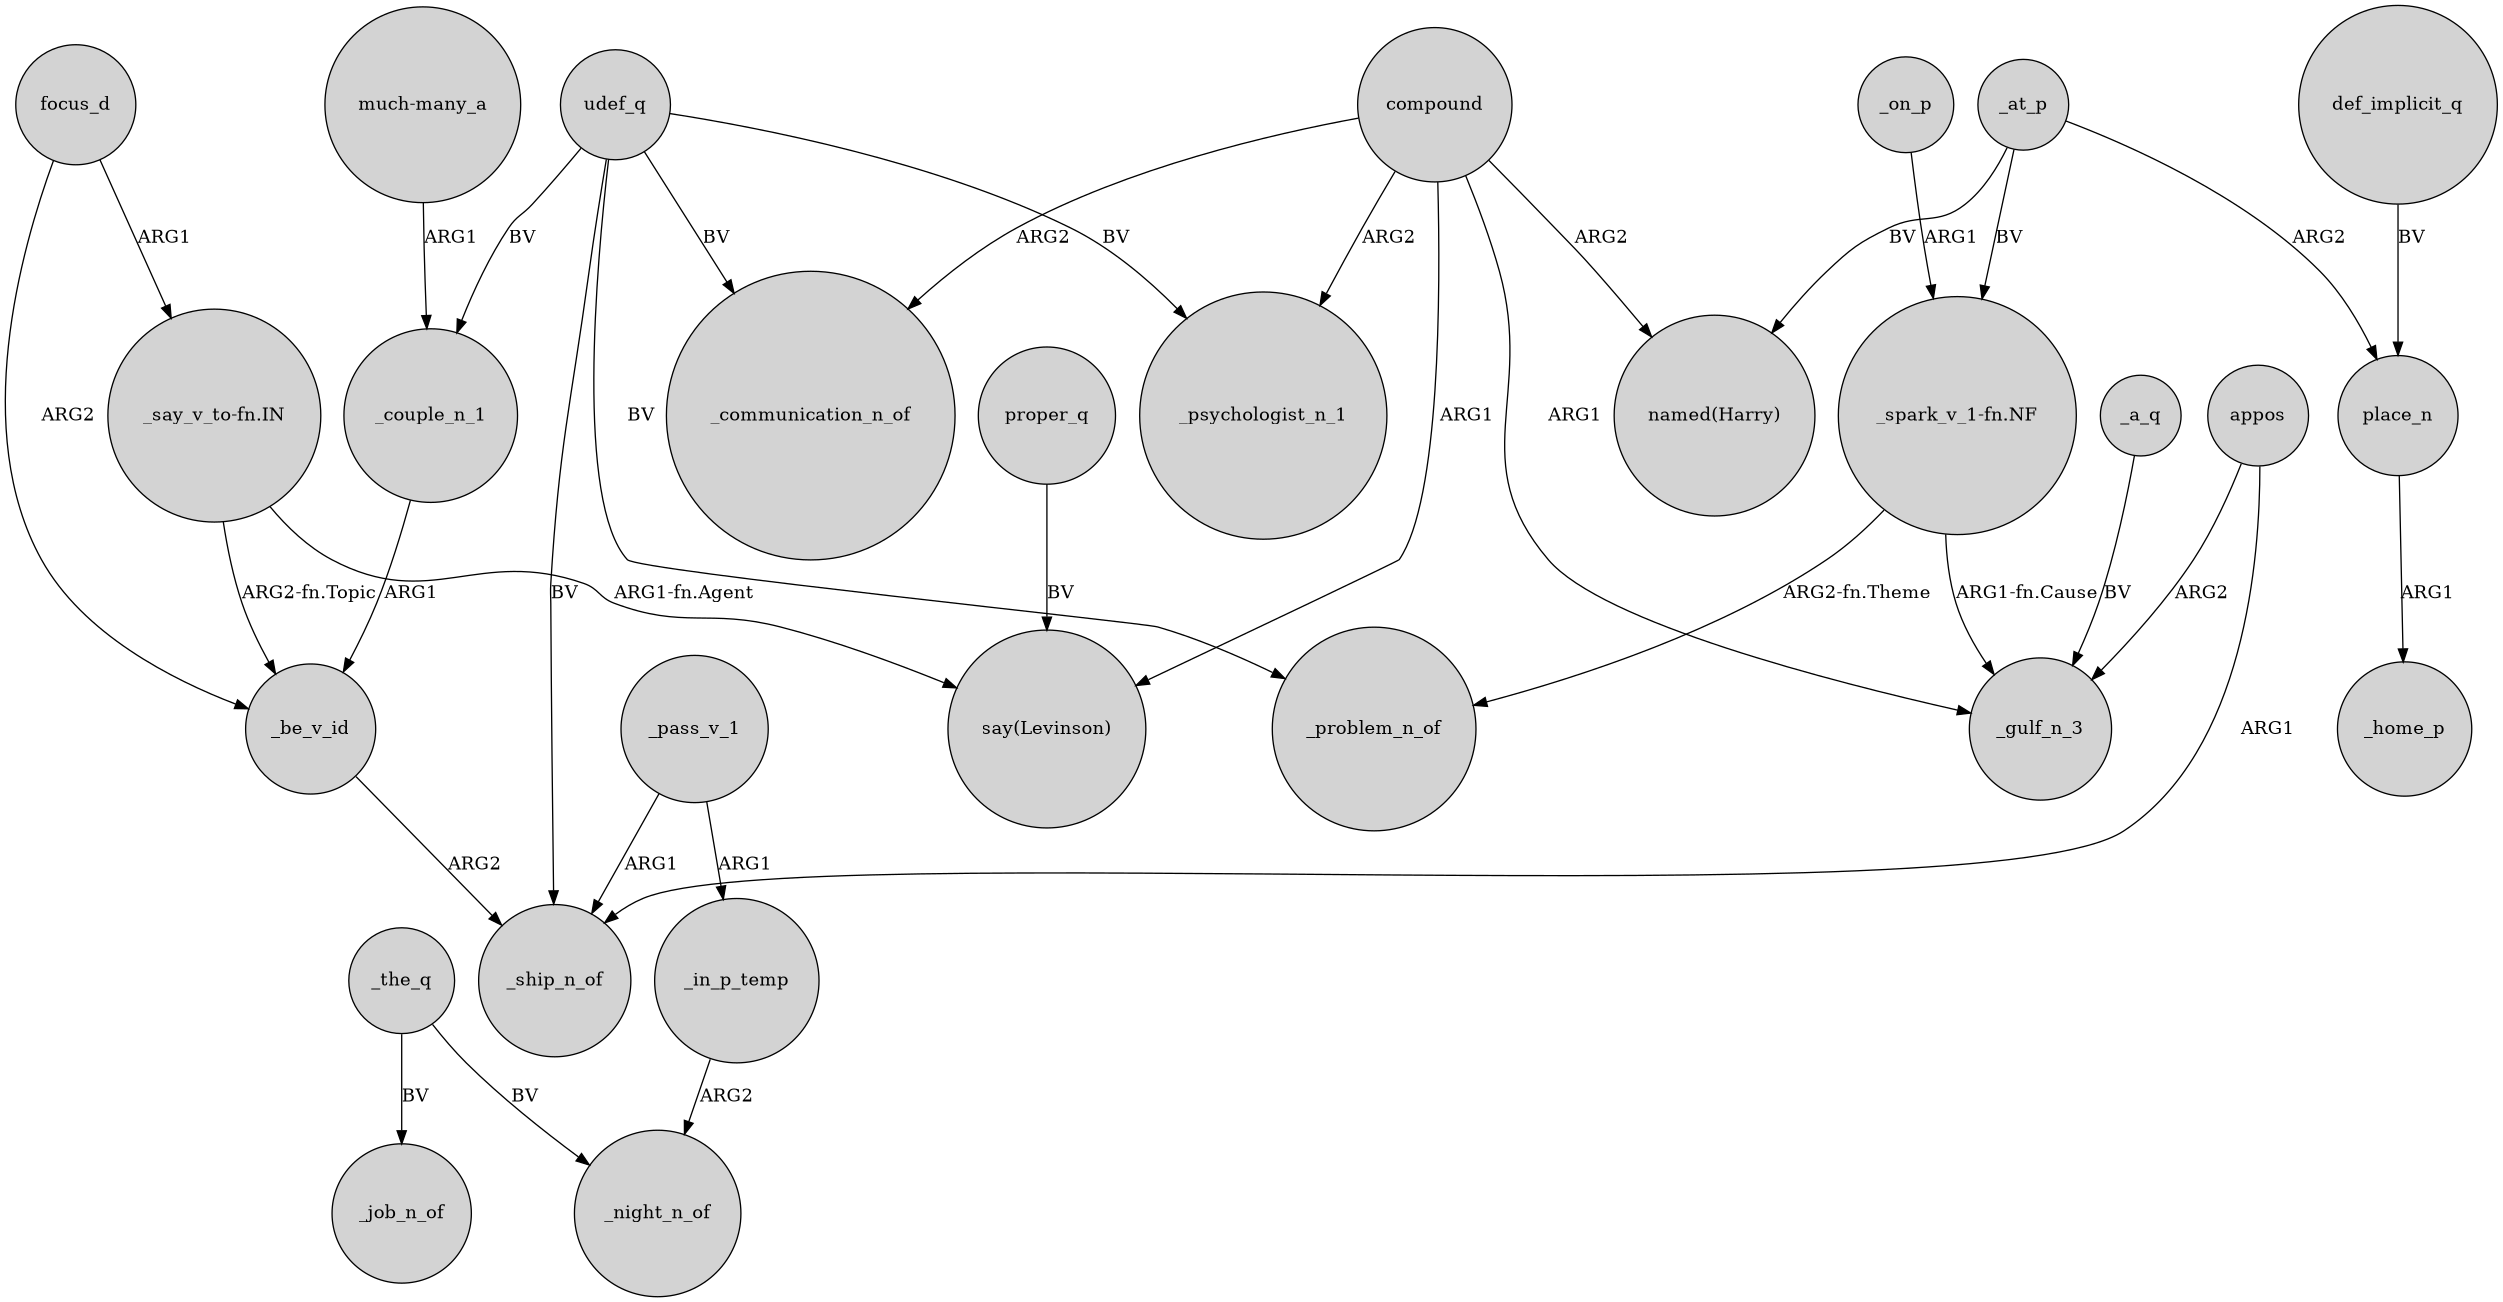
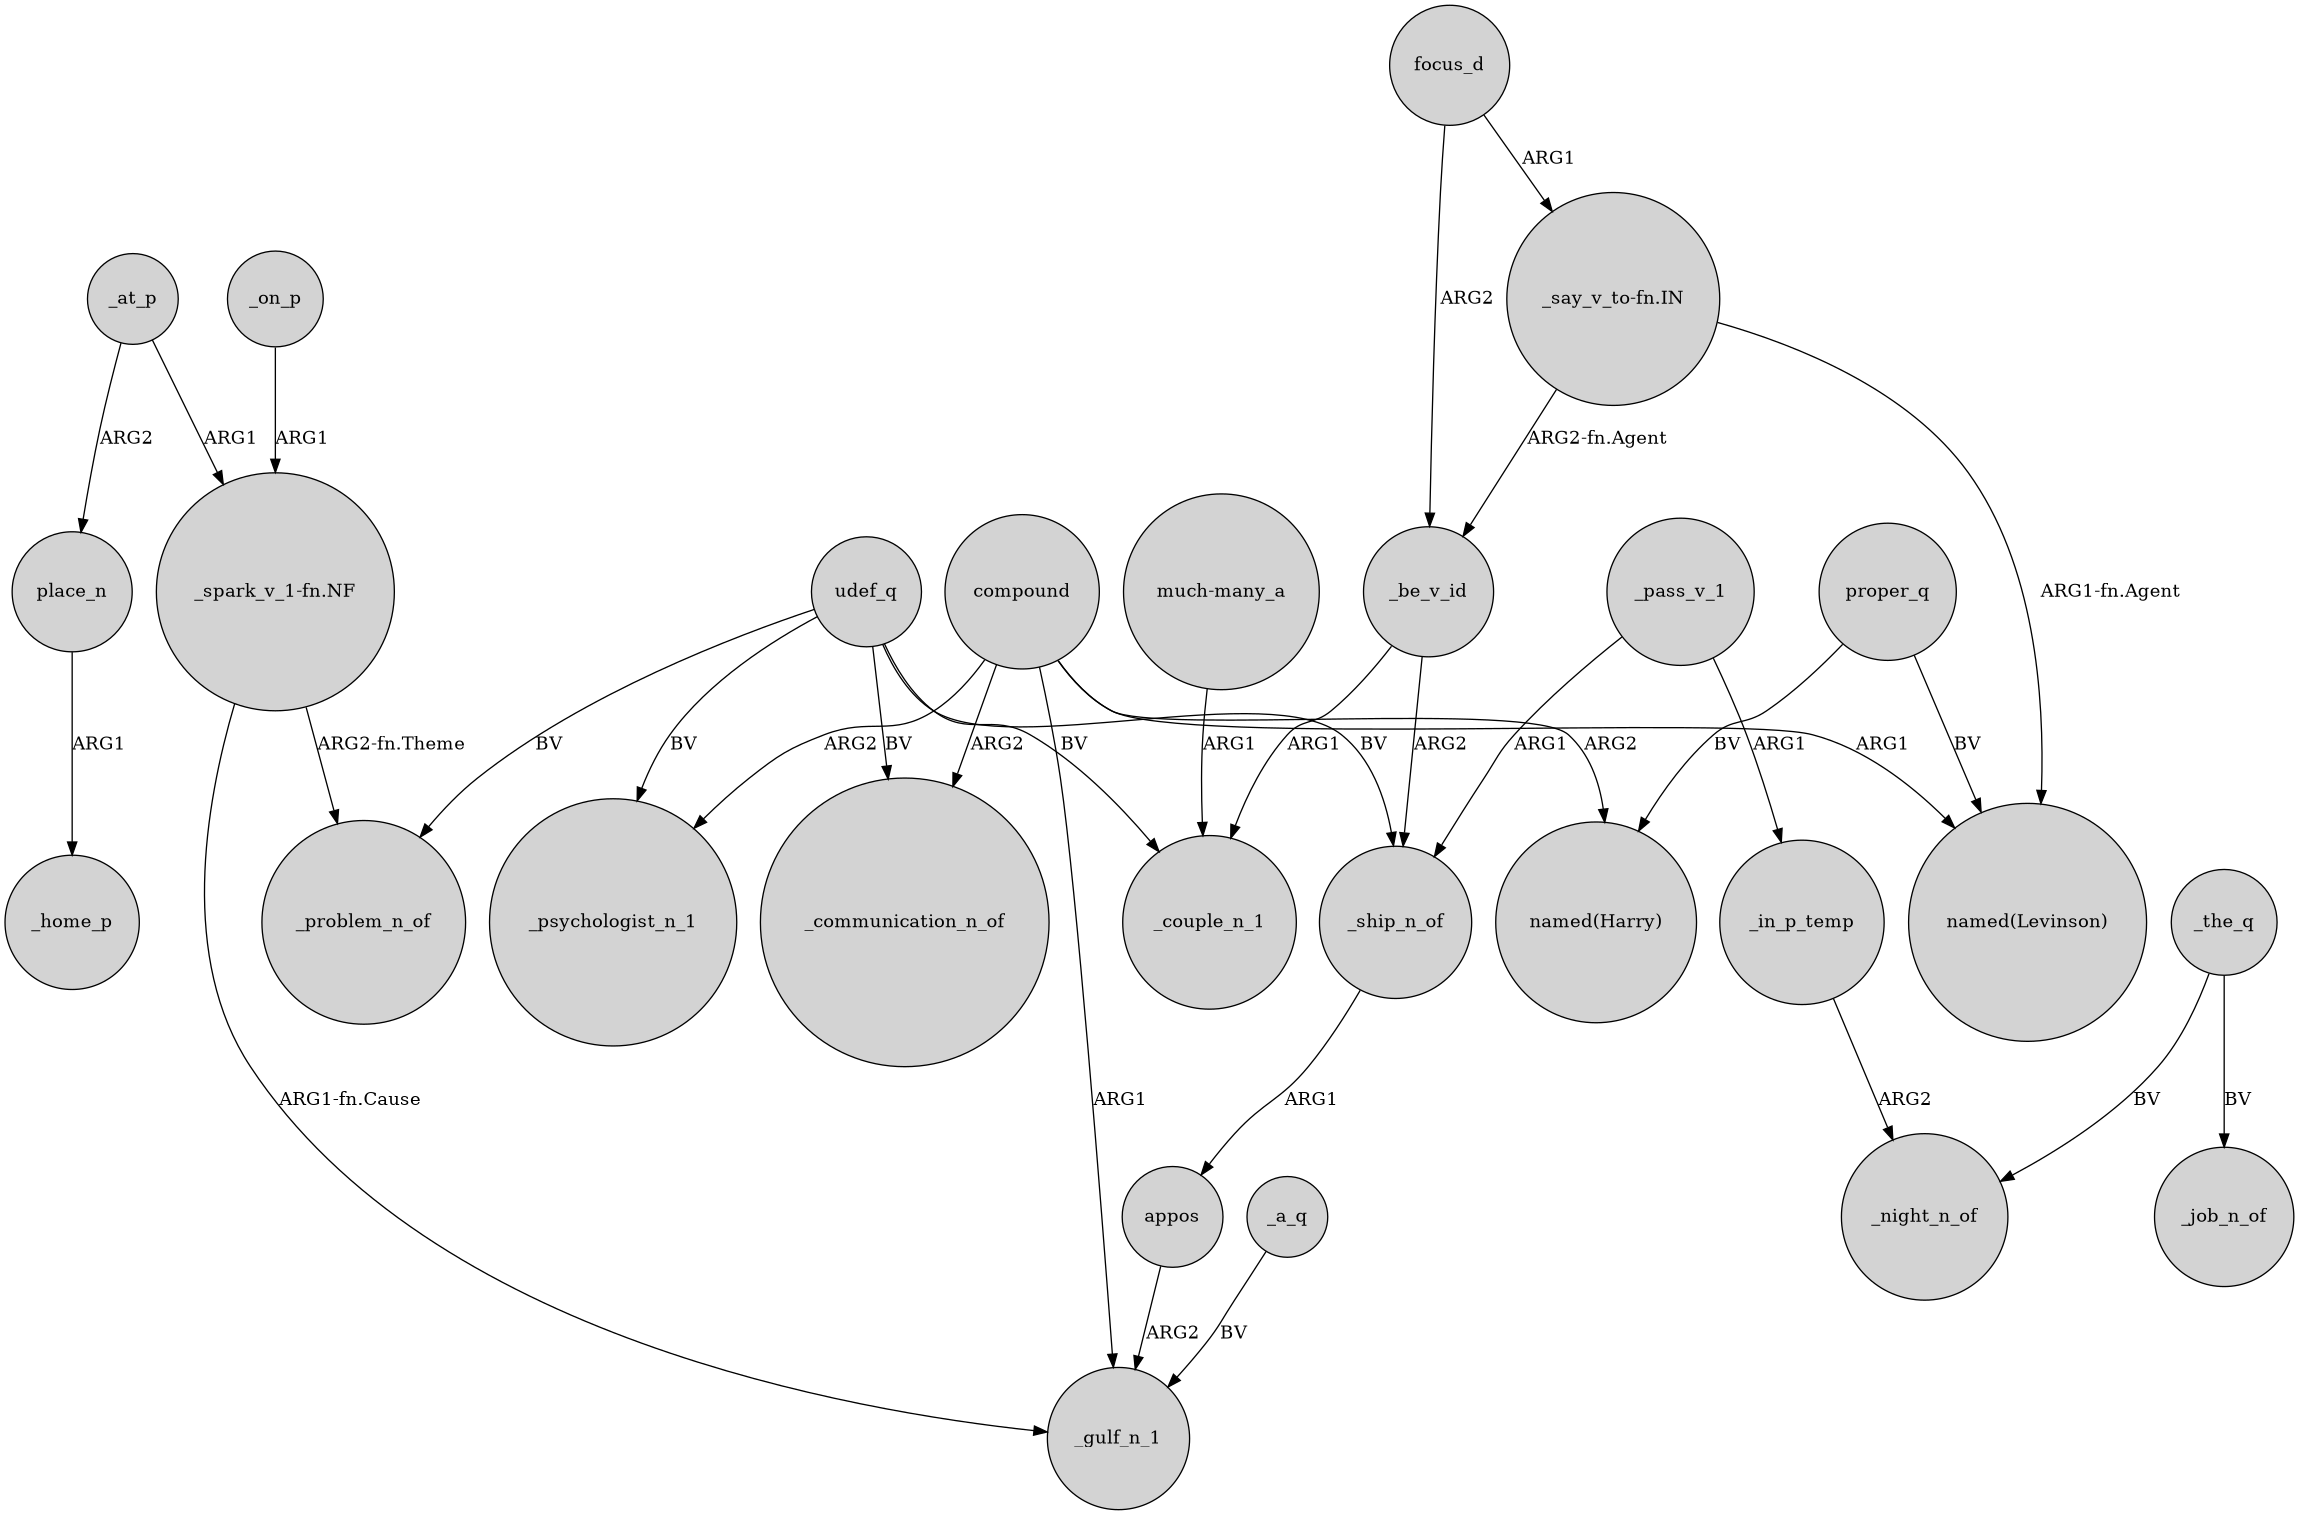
(2398, 105) -> none
(1892, 227) -> (1755, 717)
(2009, 238) -> (231, 439)
(383, 586) -> (1286, 736)
(309, 593) -> (1597, 439)
(1047, 729) -> (2028, 922)
(2040, 729) -> (1118, 1439)
(1571, 875) -> (1292, 1084)
